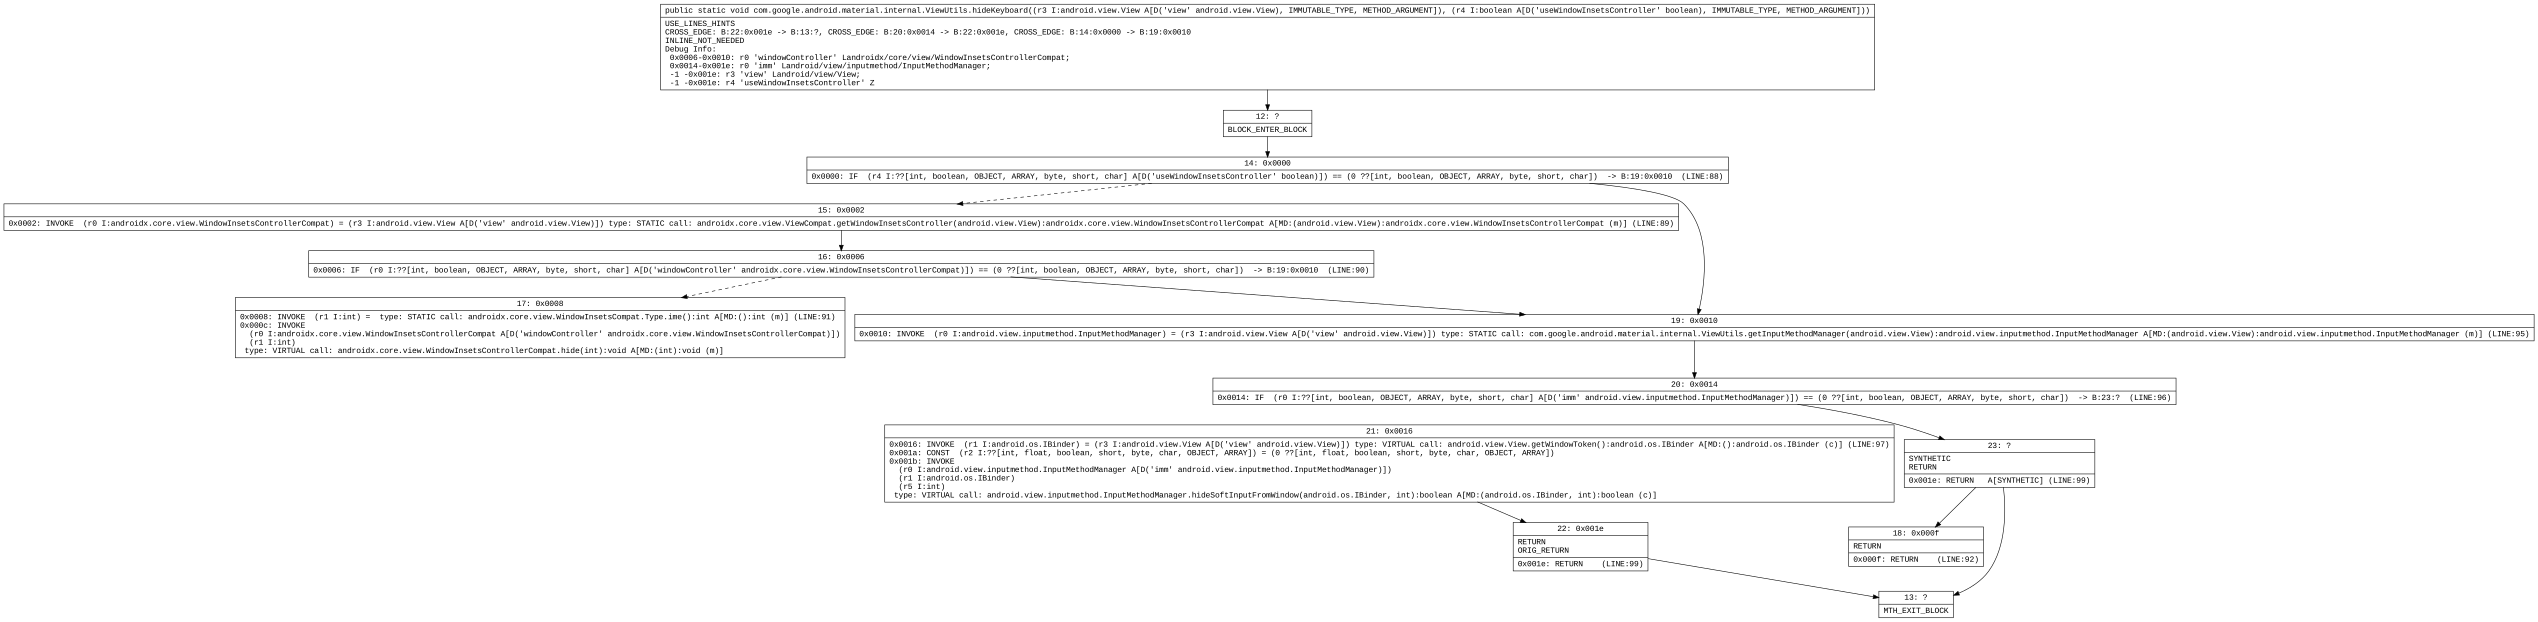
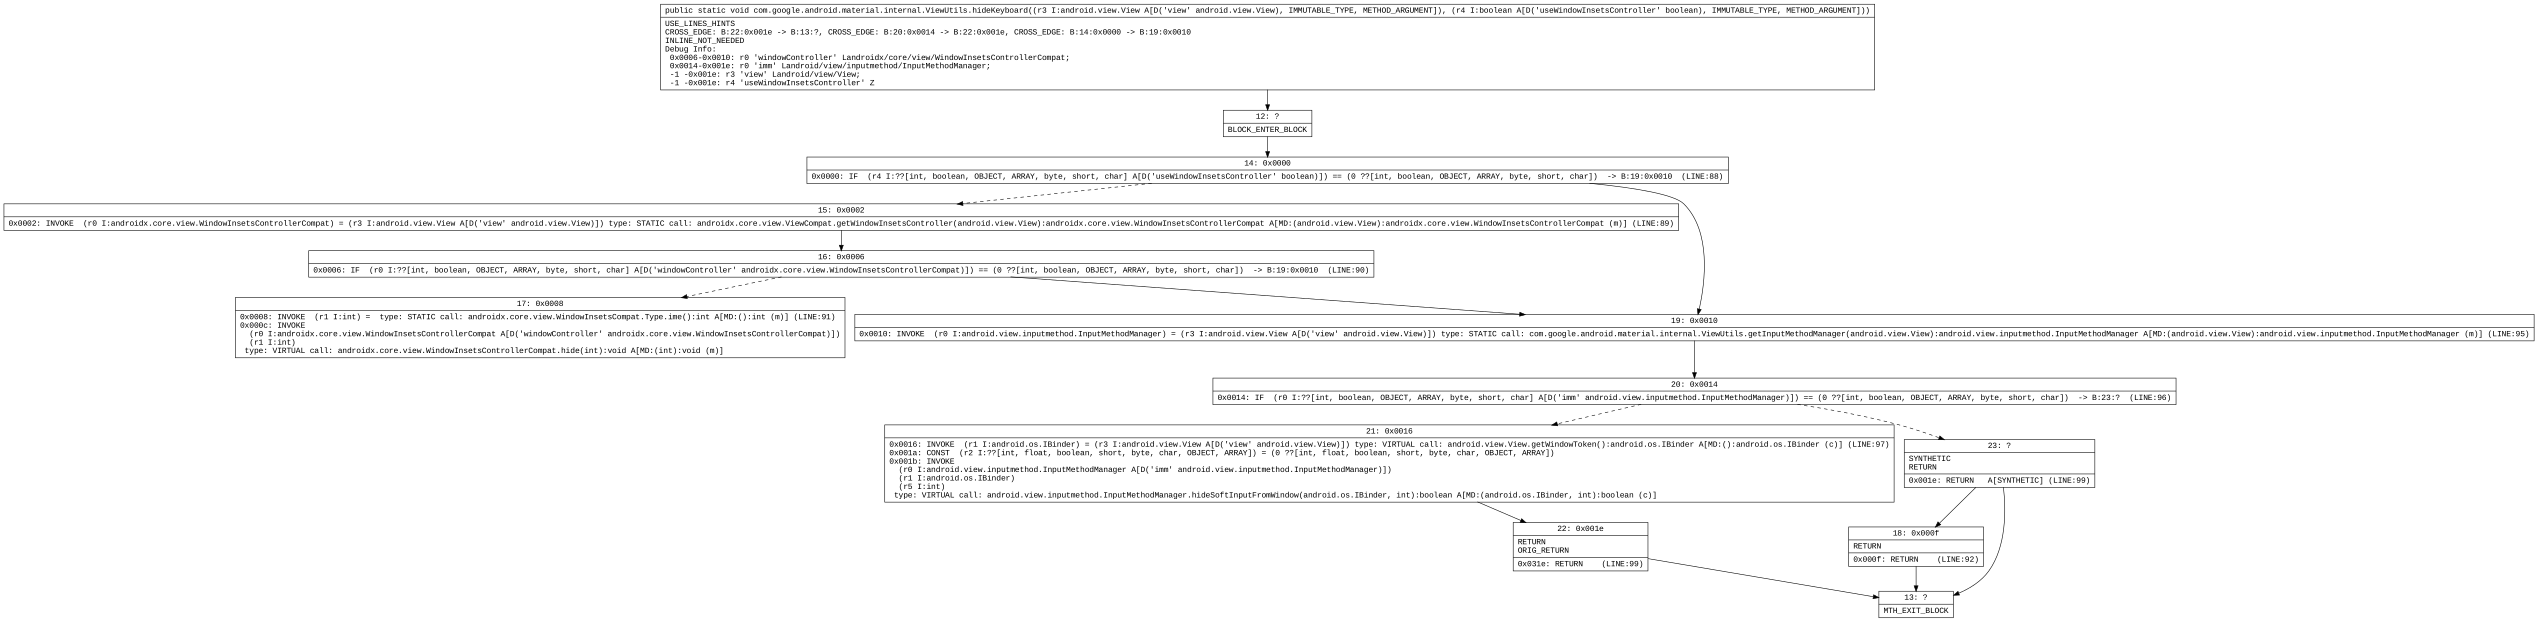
none -> (1599, 414)
(1869, 418) -> (1869, 418)
(1581, 564) -> (1581, 564)
none -> (1916, 576)
